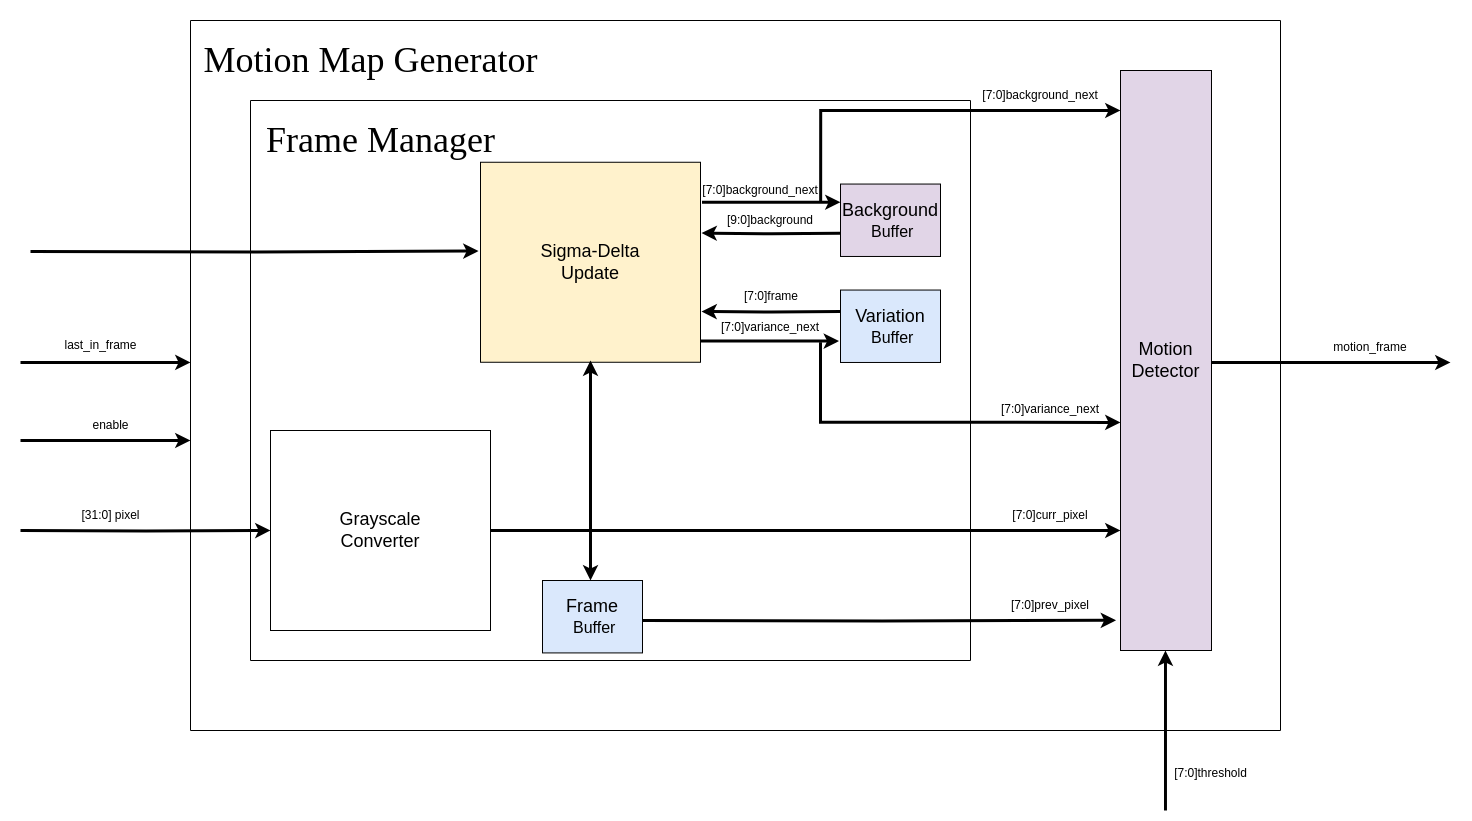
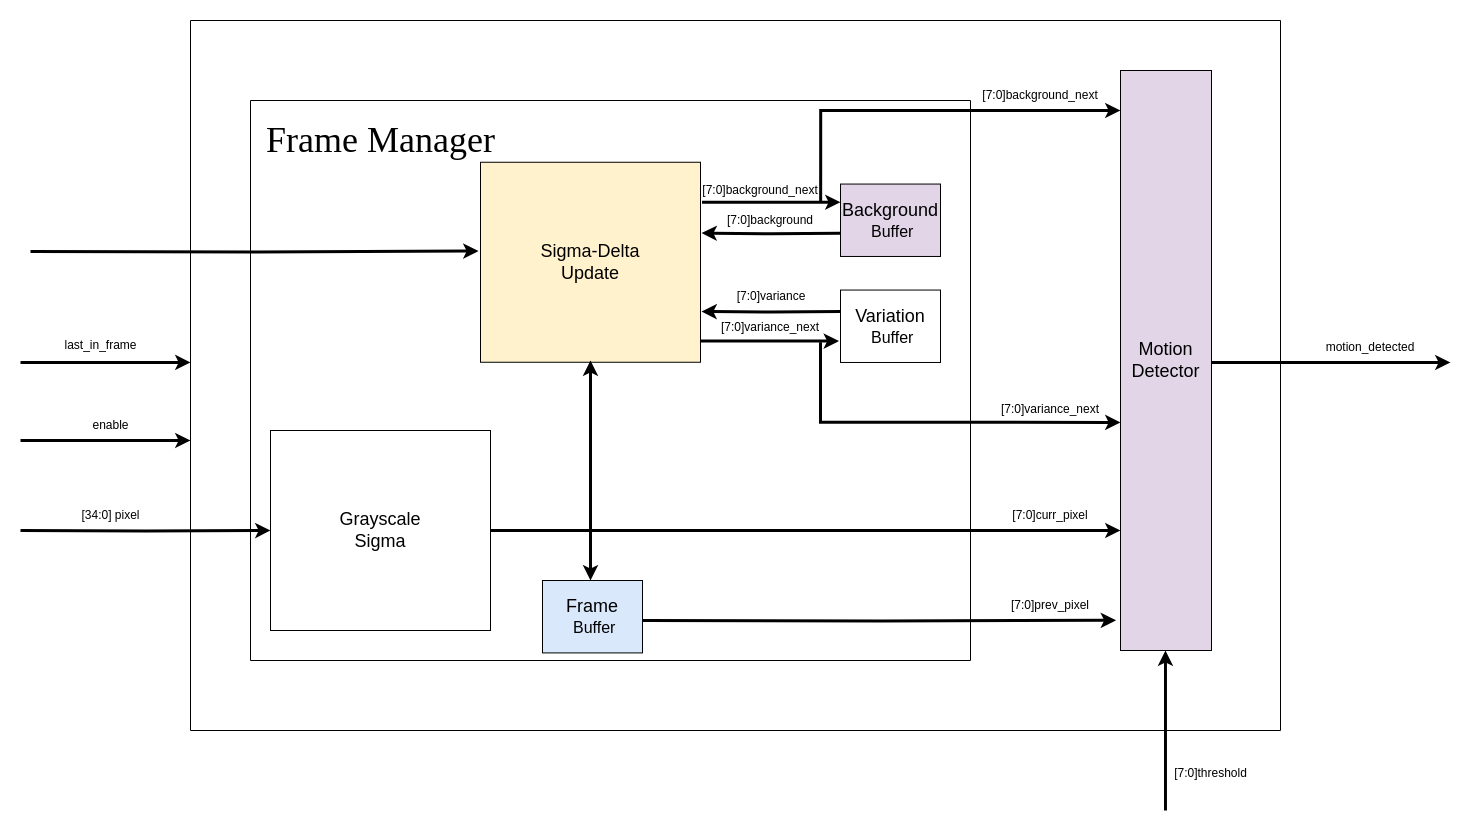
(371, 61) -> none
(771, 221) -> (771, 221)
(772, 297) -> (772, 297)
(891, 326) -> (891, 326)
(1371, 348) -> (1371, 348)
(111, 516) -> (111, 516)
(381, 531) -> (381, 531)
